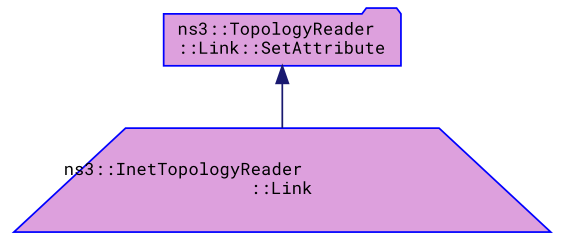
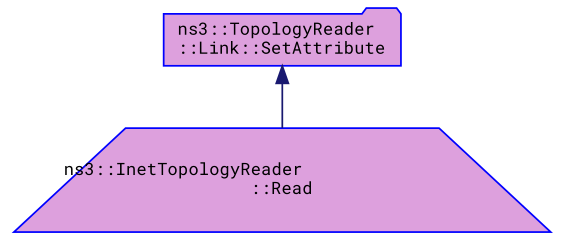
(282, 180) -> (282, 180)
